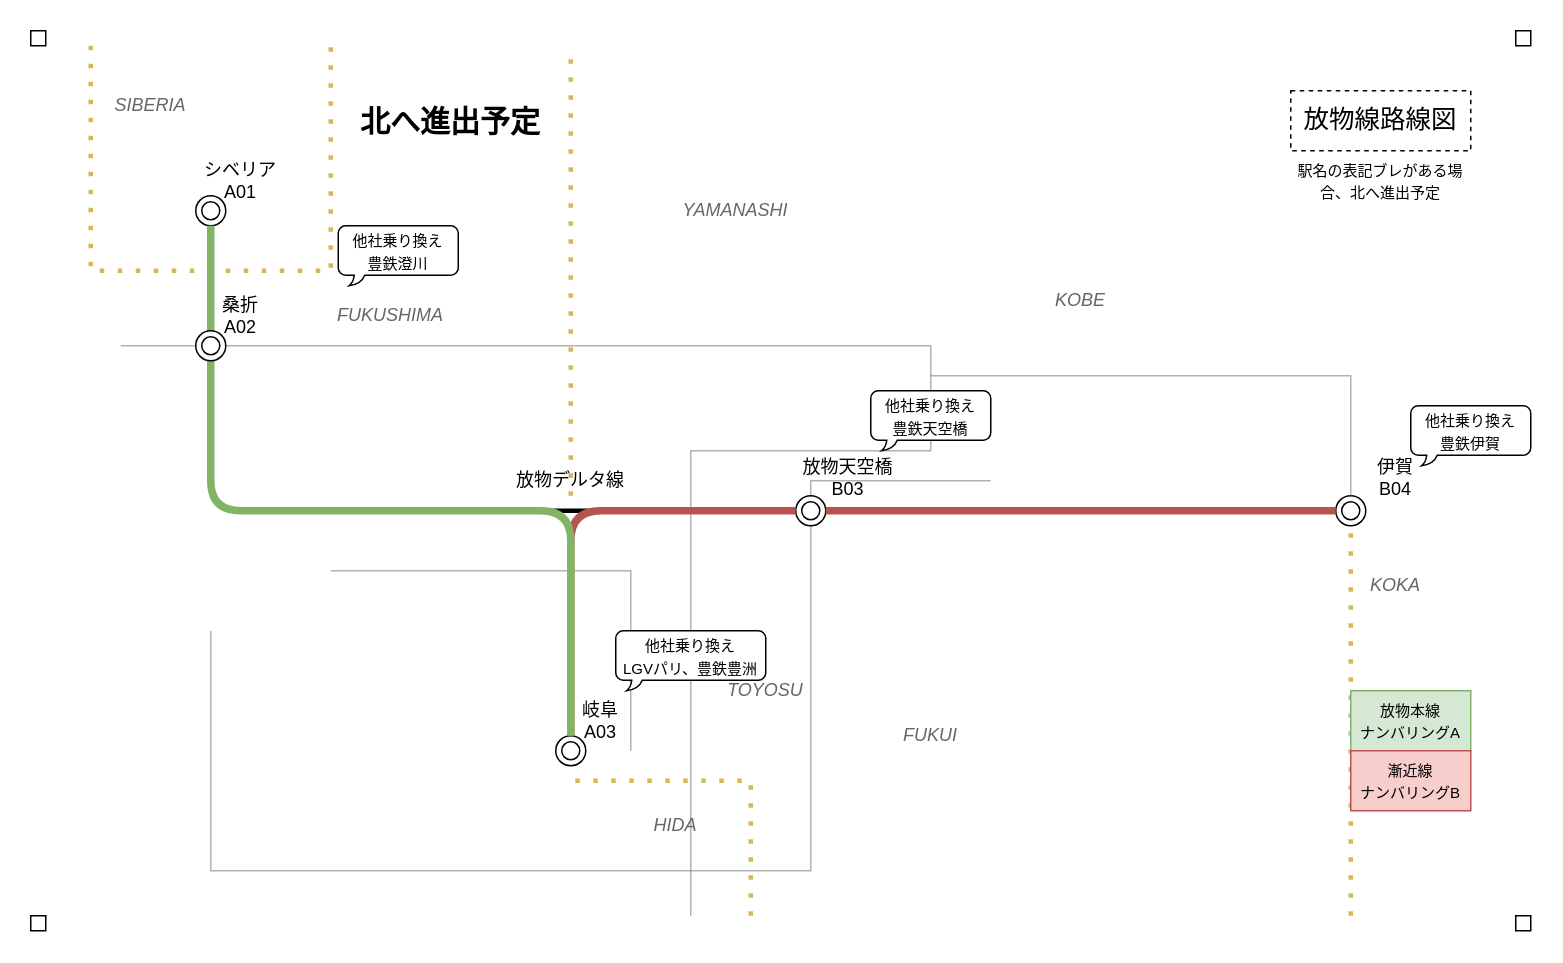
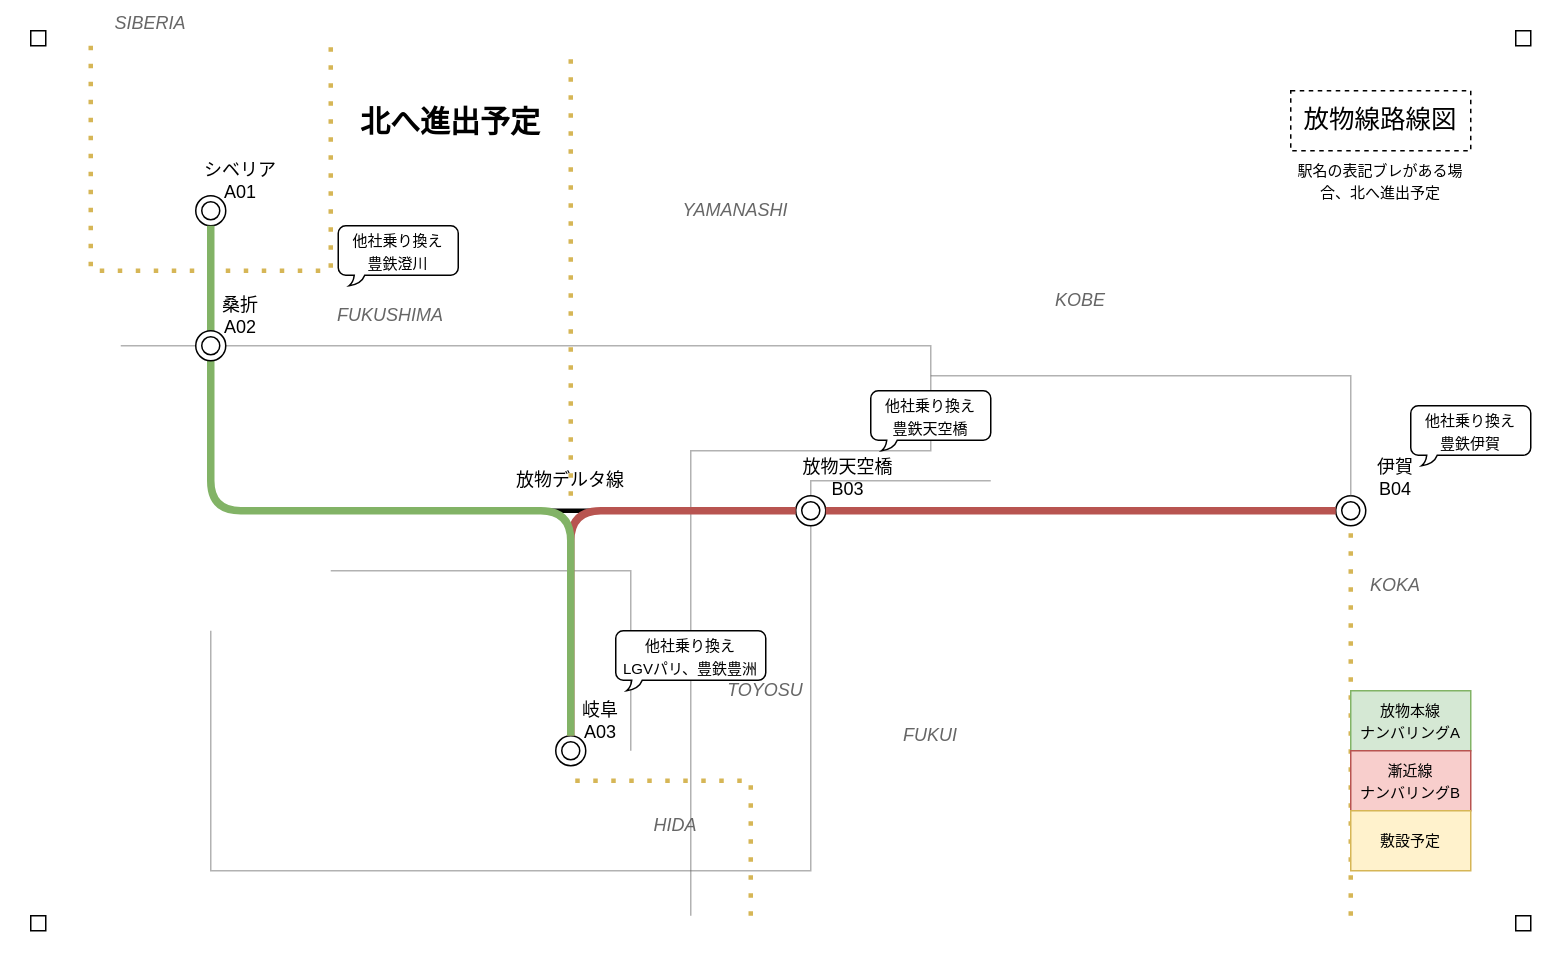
(151, 106) -> (151, 23)
none -> (1411, 841)
